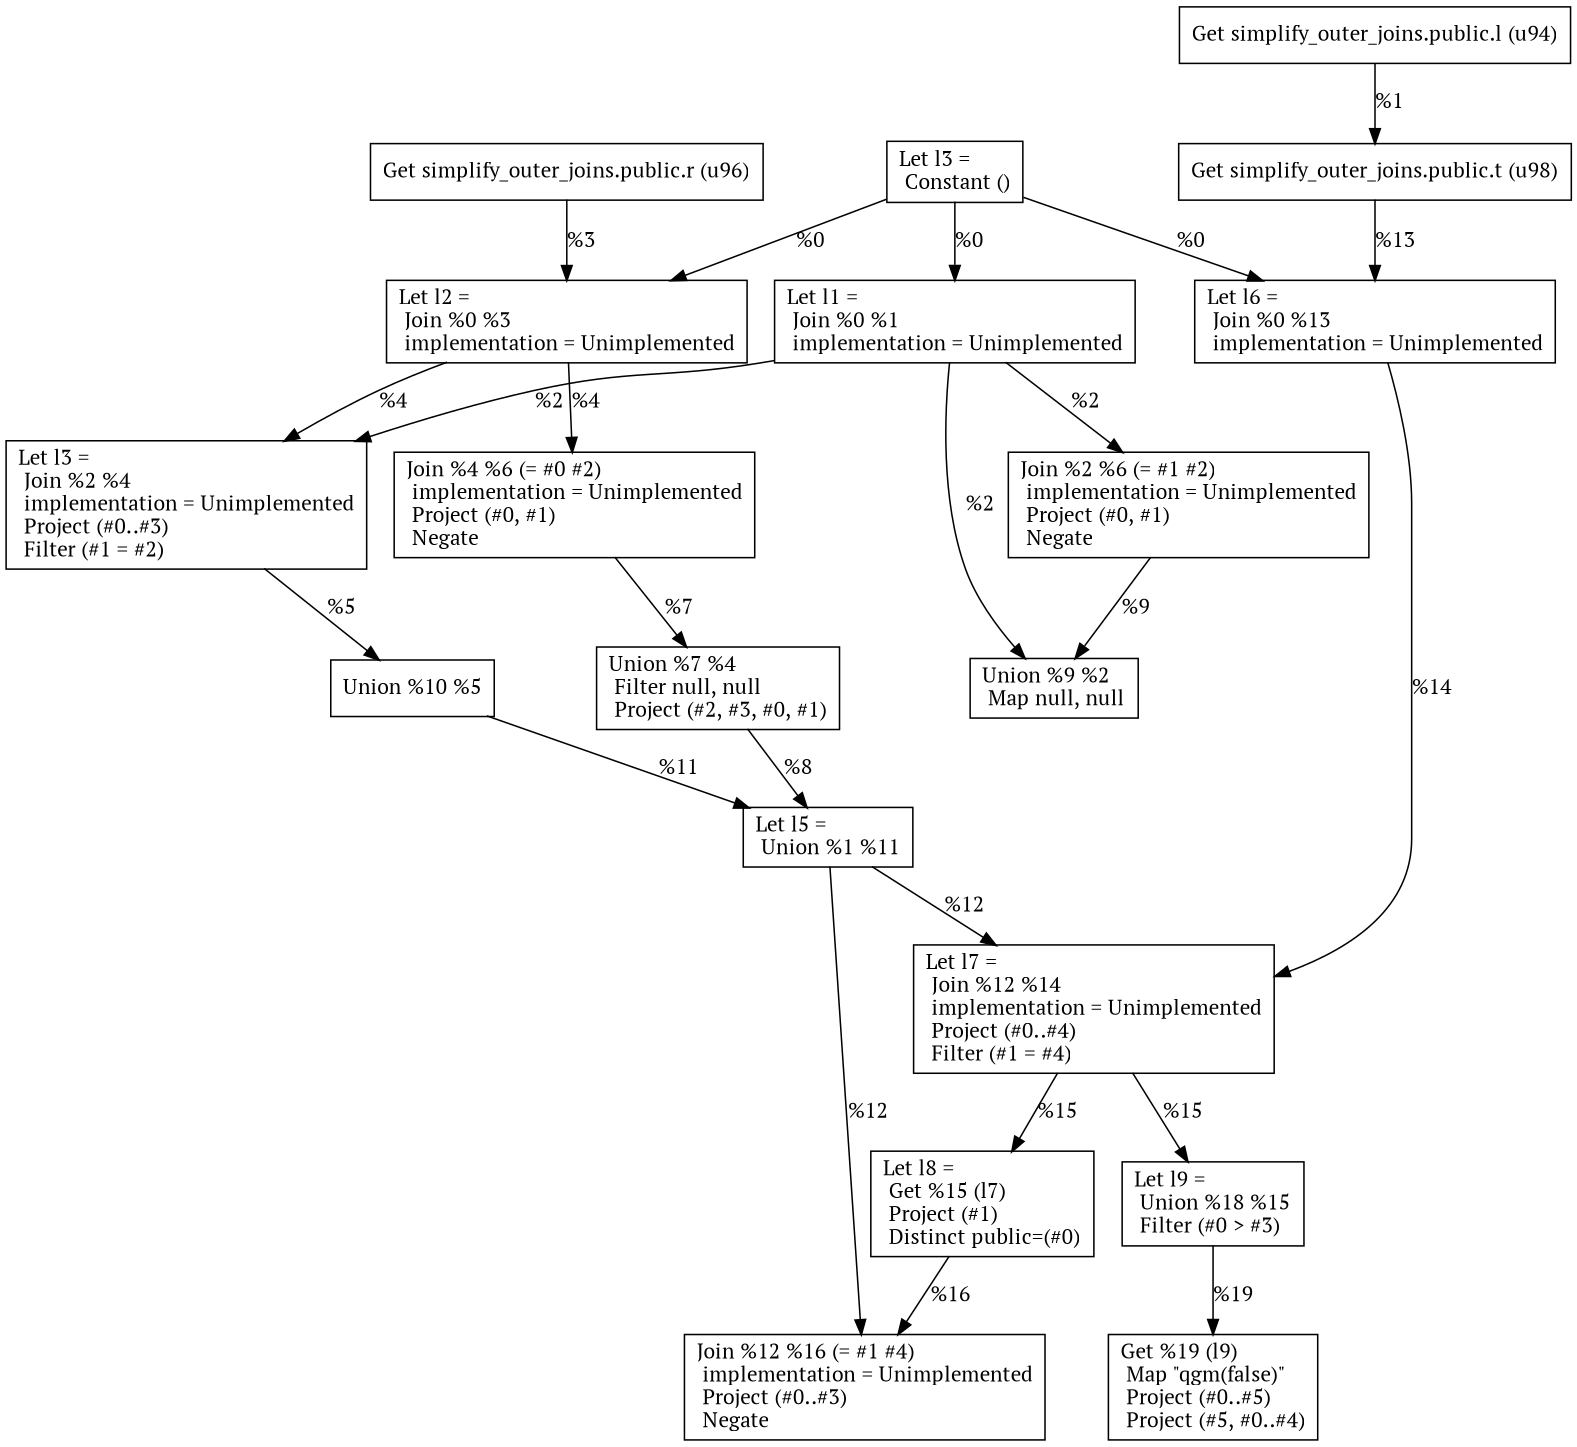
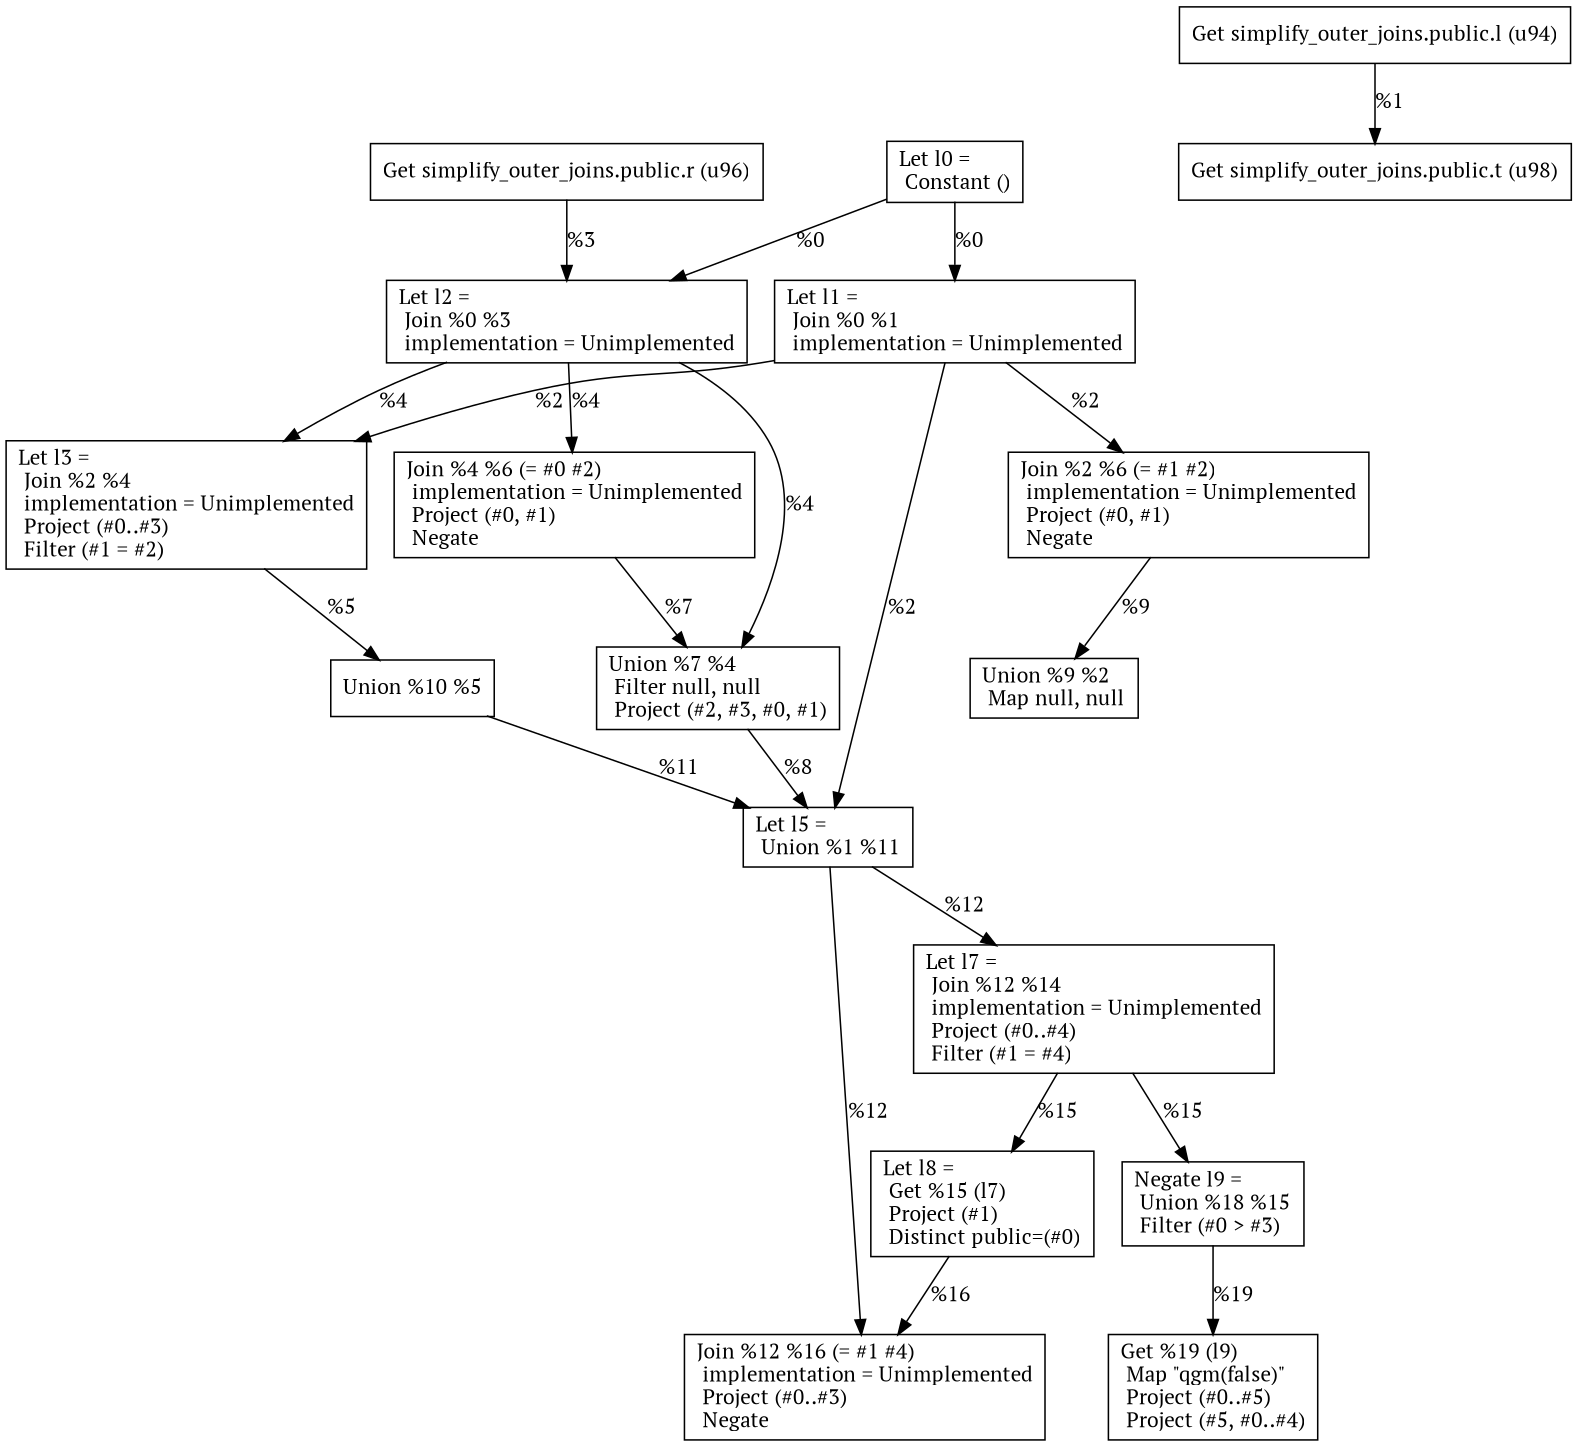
(955, 172) -> (955, 172)
(1375, 322) -> none
none -> (782, 479)
(952, 513) -> (892, 578)
(1213, 1204) -> (1213, 1204)
